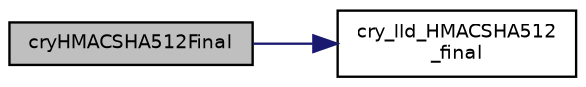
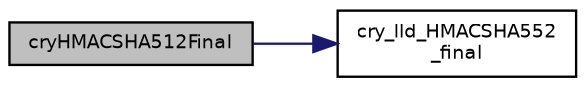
(457, 44) -> (457, 44)
